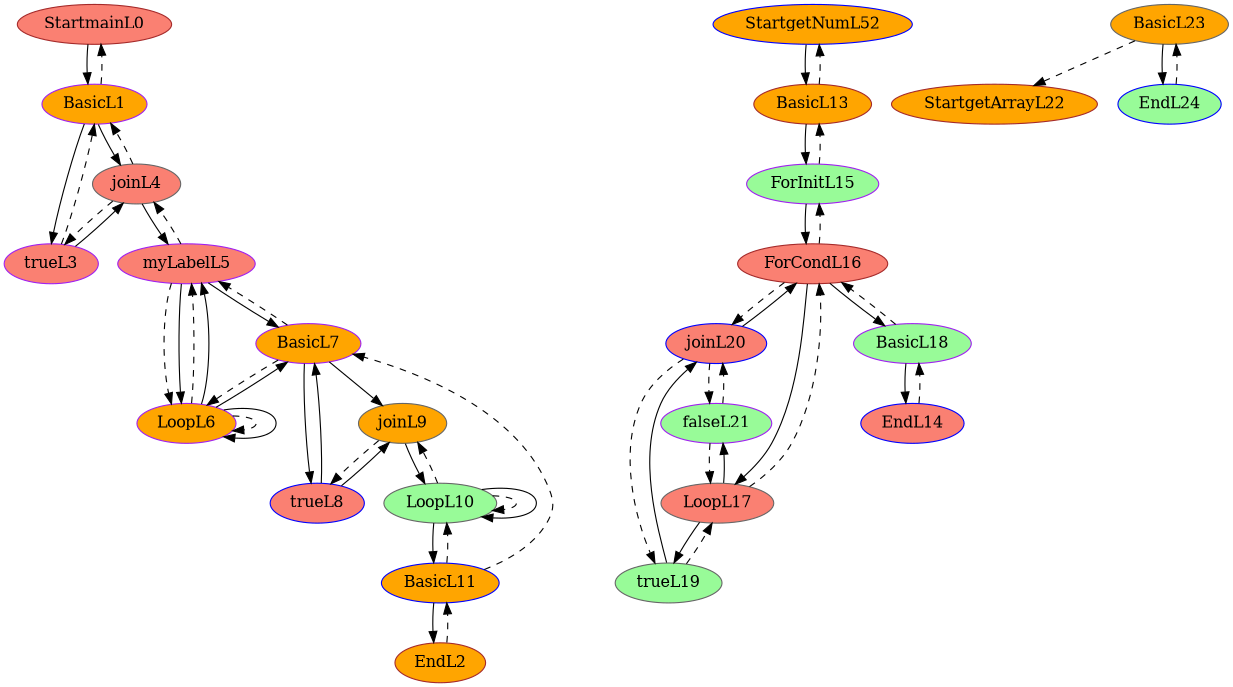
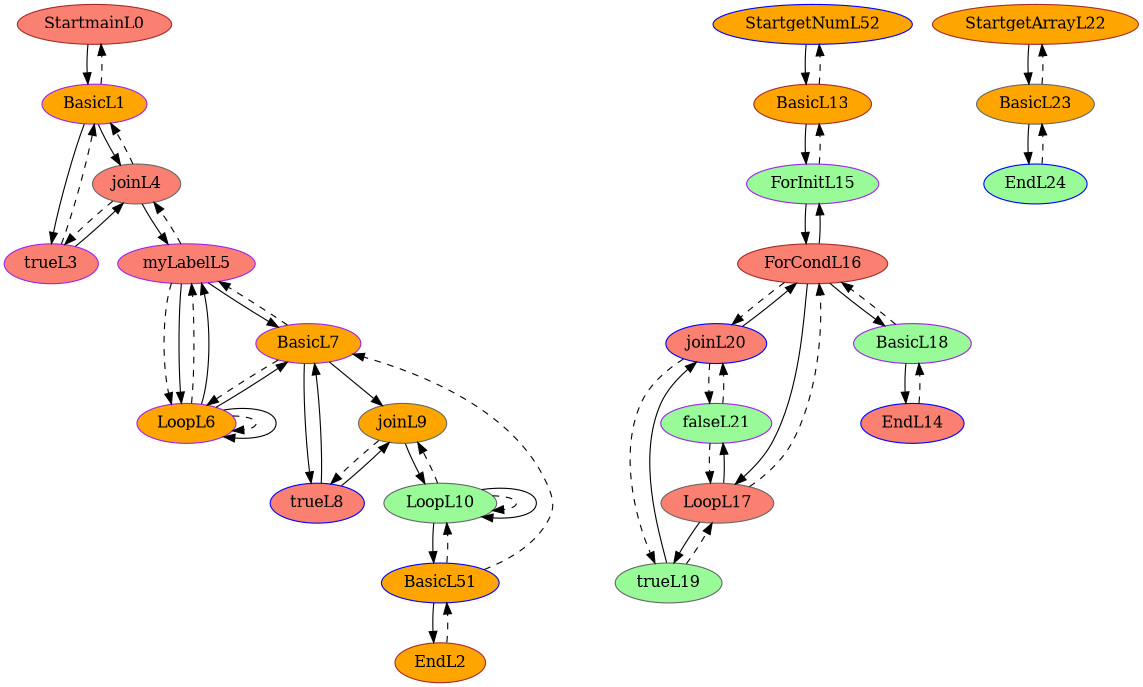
none -> (1028, 59)
(820, 229) -> (820, 229)
(440, 583) -> (440, 583)
